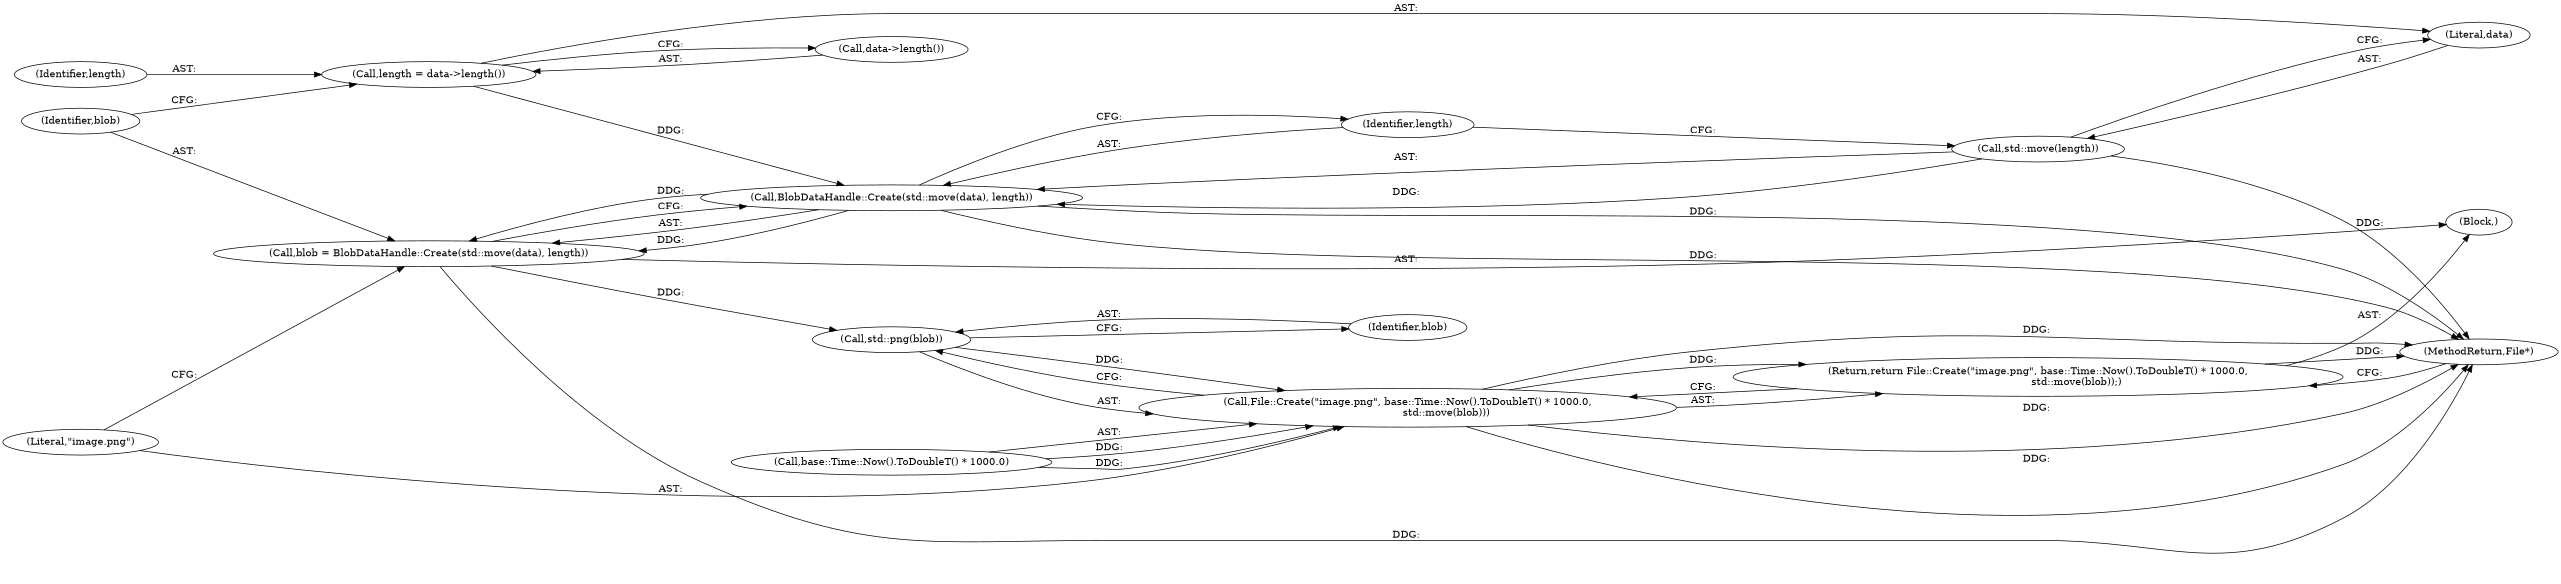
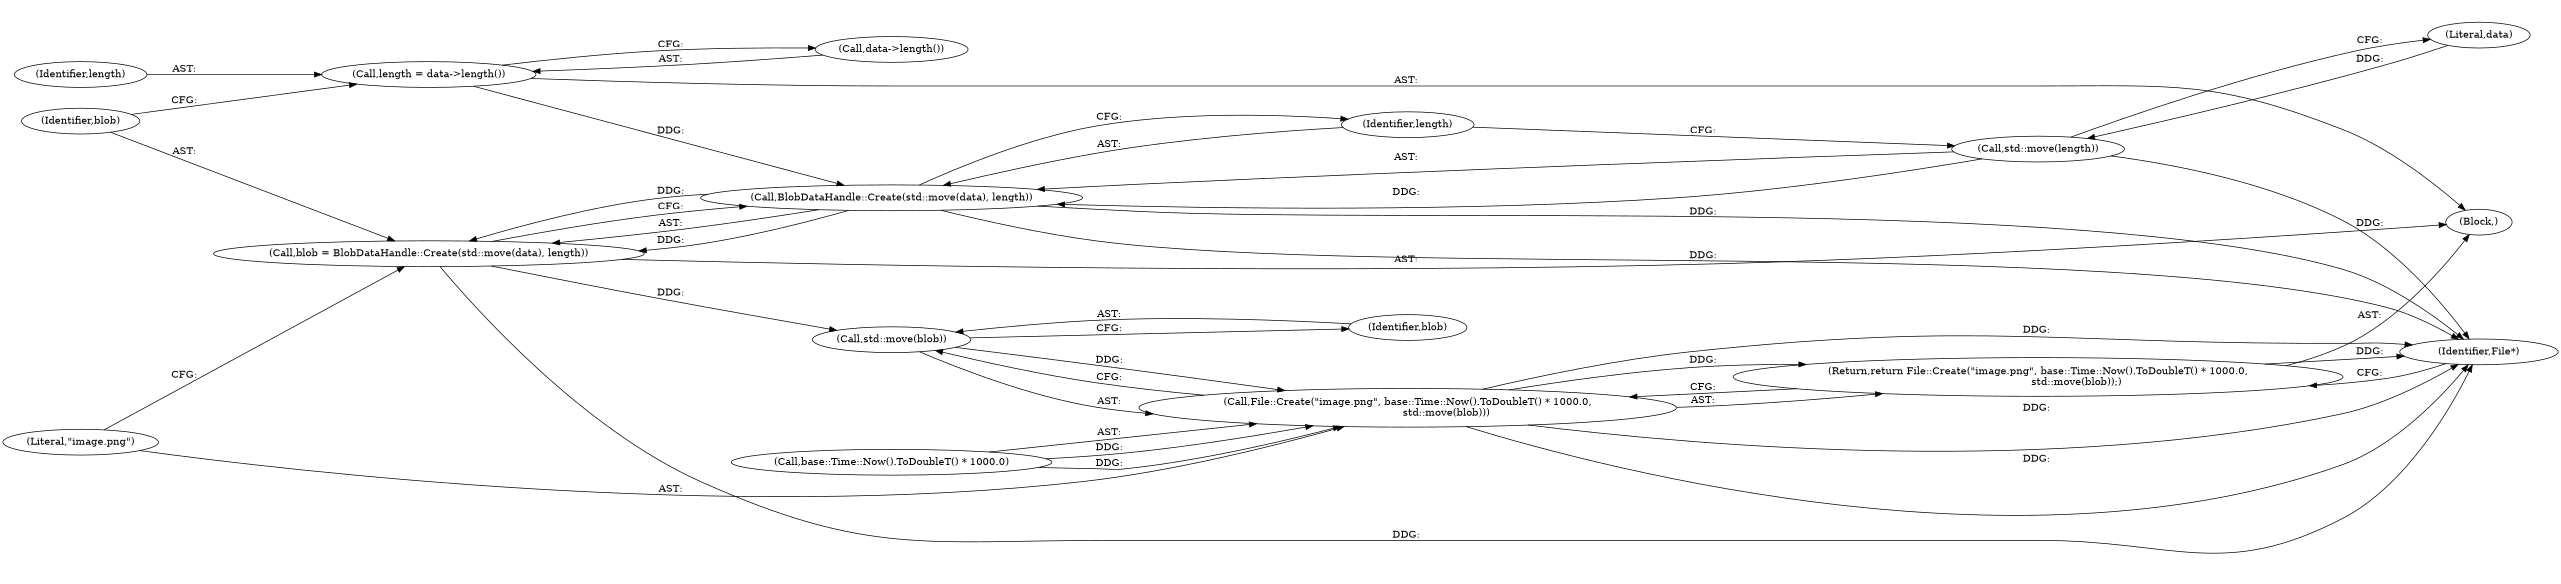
(1450, 14) -> (1510, 86)
(2371, 59) -> (2371, 59)
(892, 340) -> (892, 340)
(2479, 352) -> (2479, 352)
